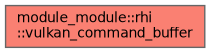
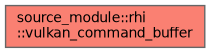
(105, 26) -> (105, 26)
